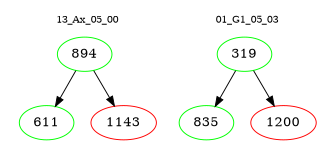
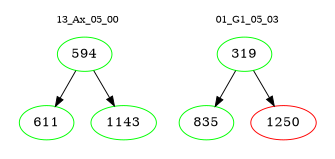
(85, 54) -> (85, 54)
(124, 123) -> (124, 123)
(284, 123) -> (284, 123)
